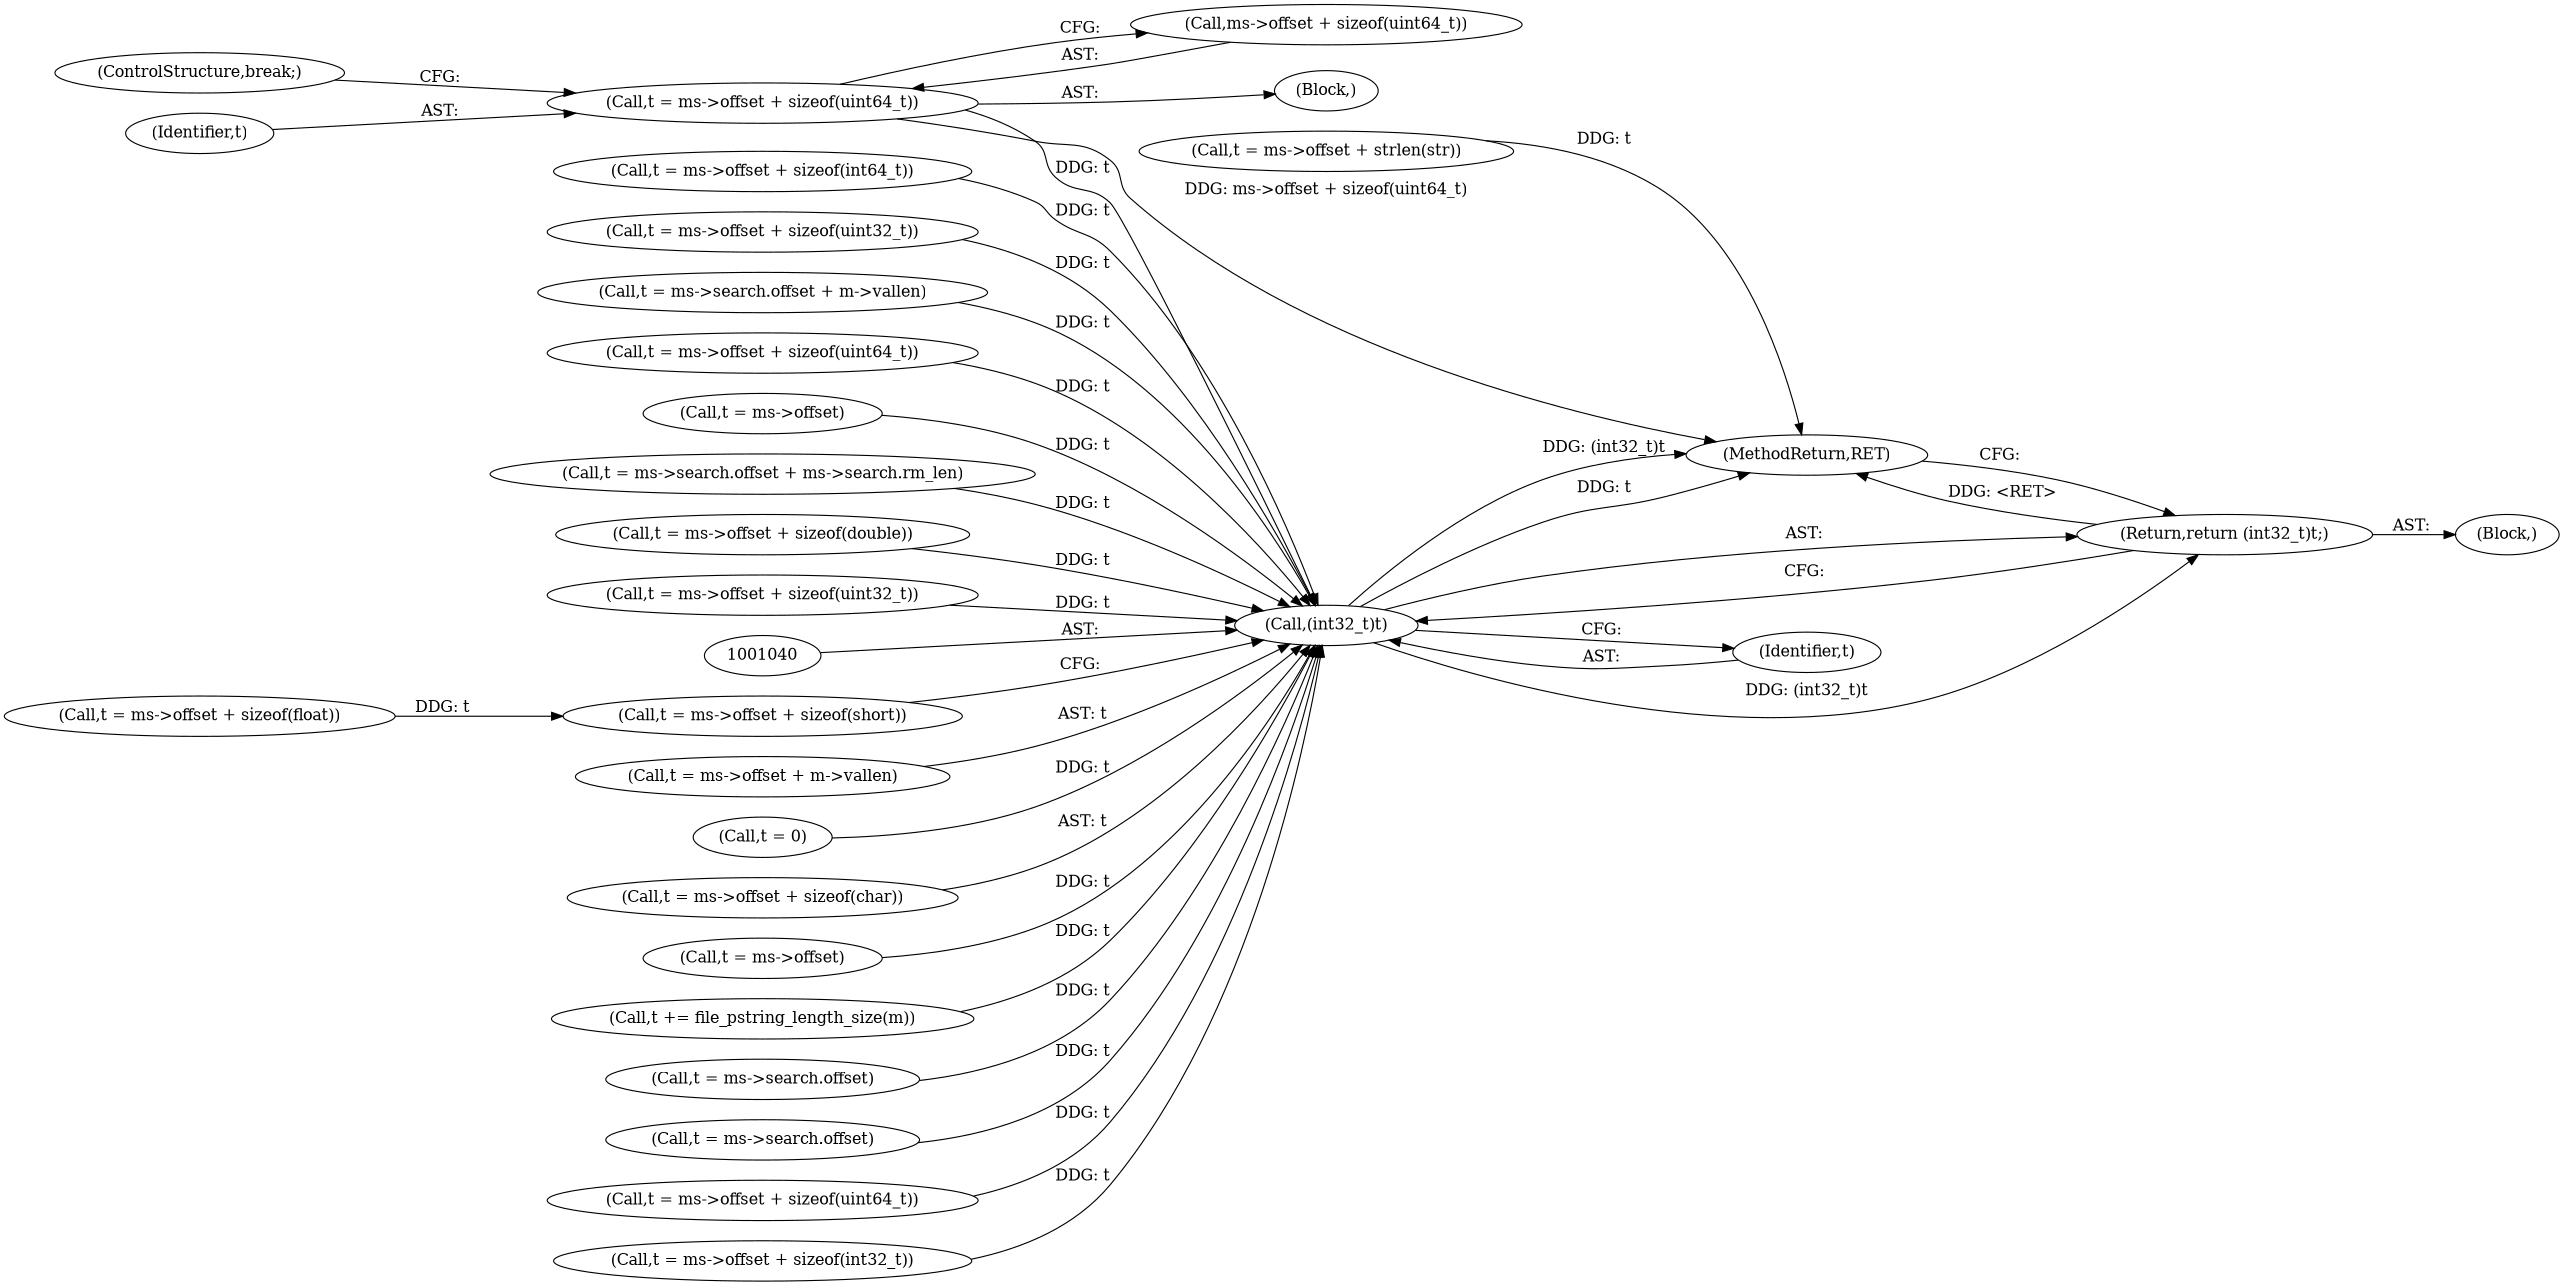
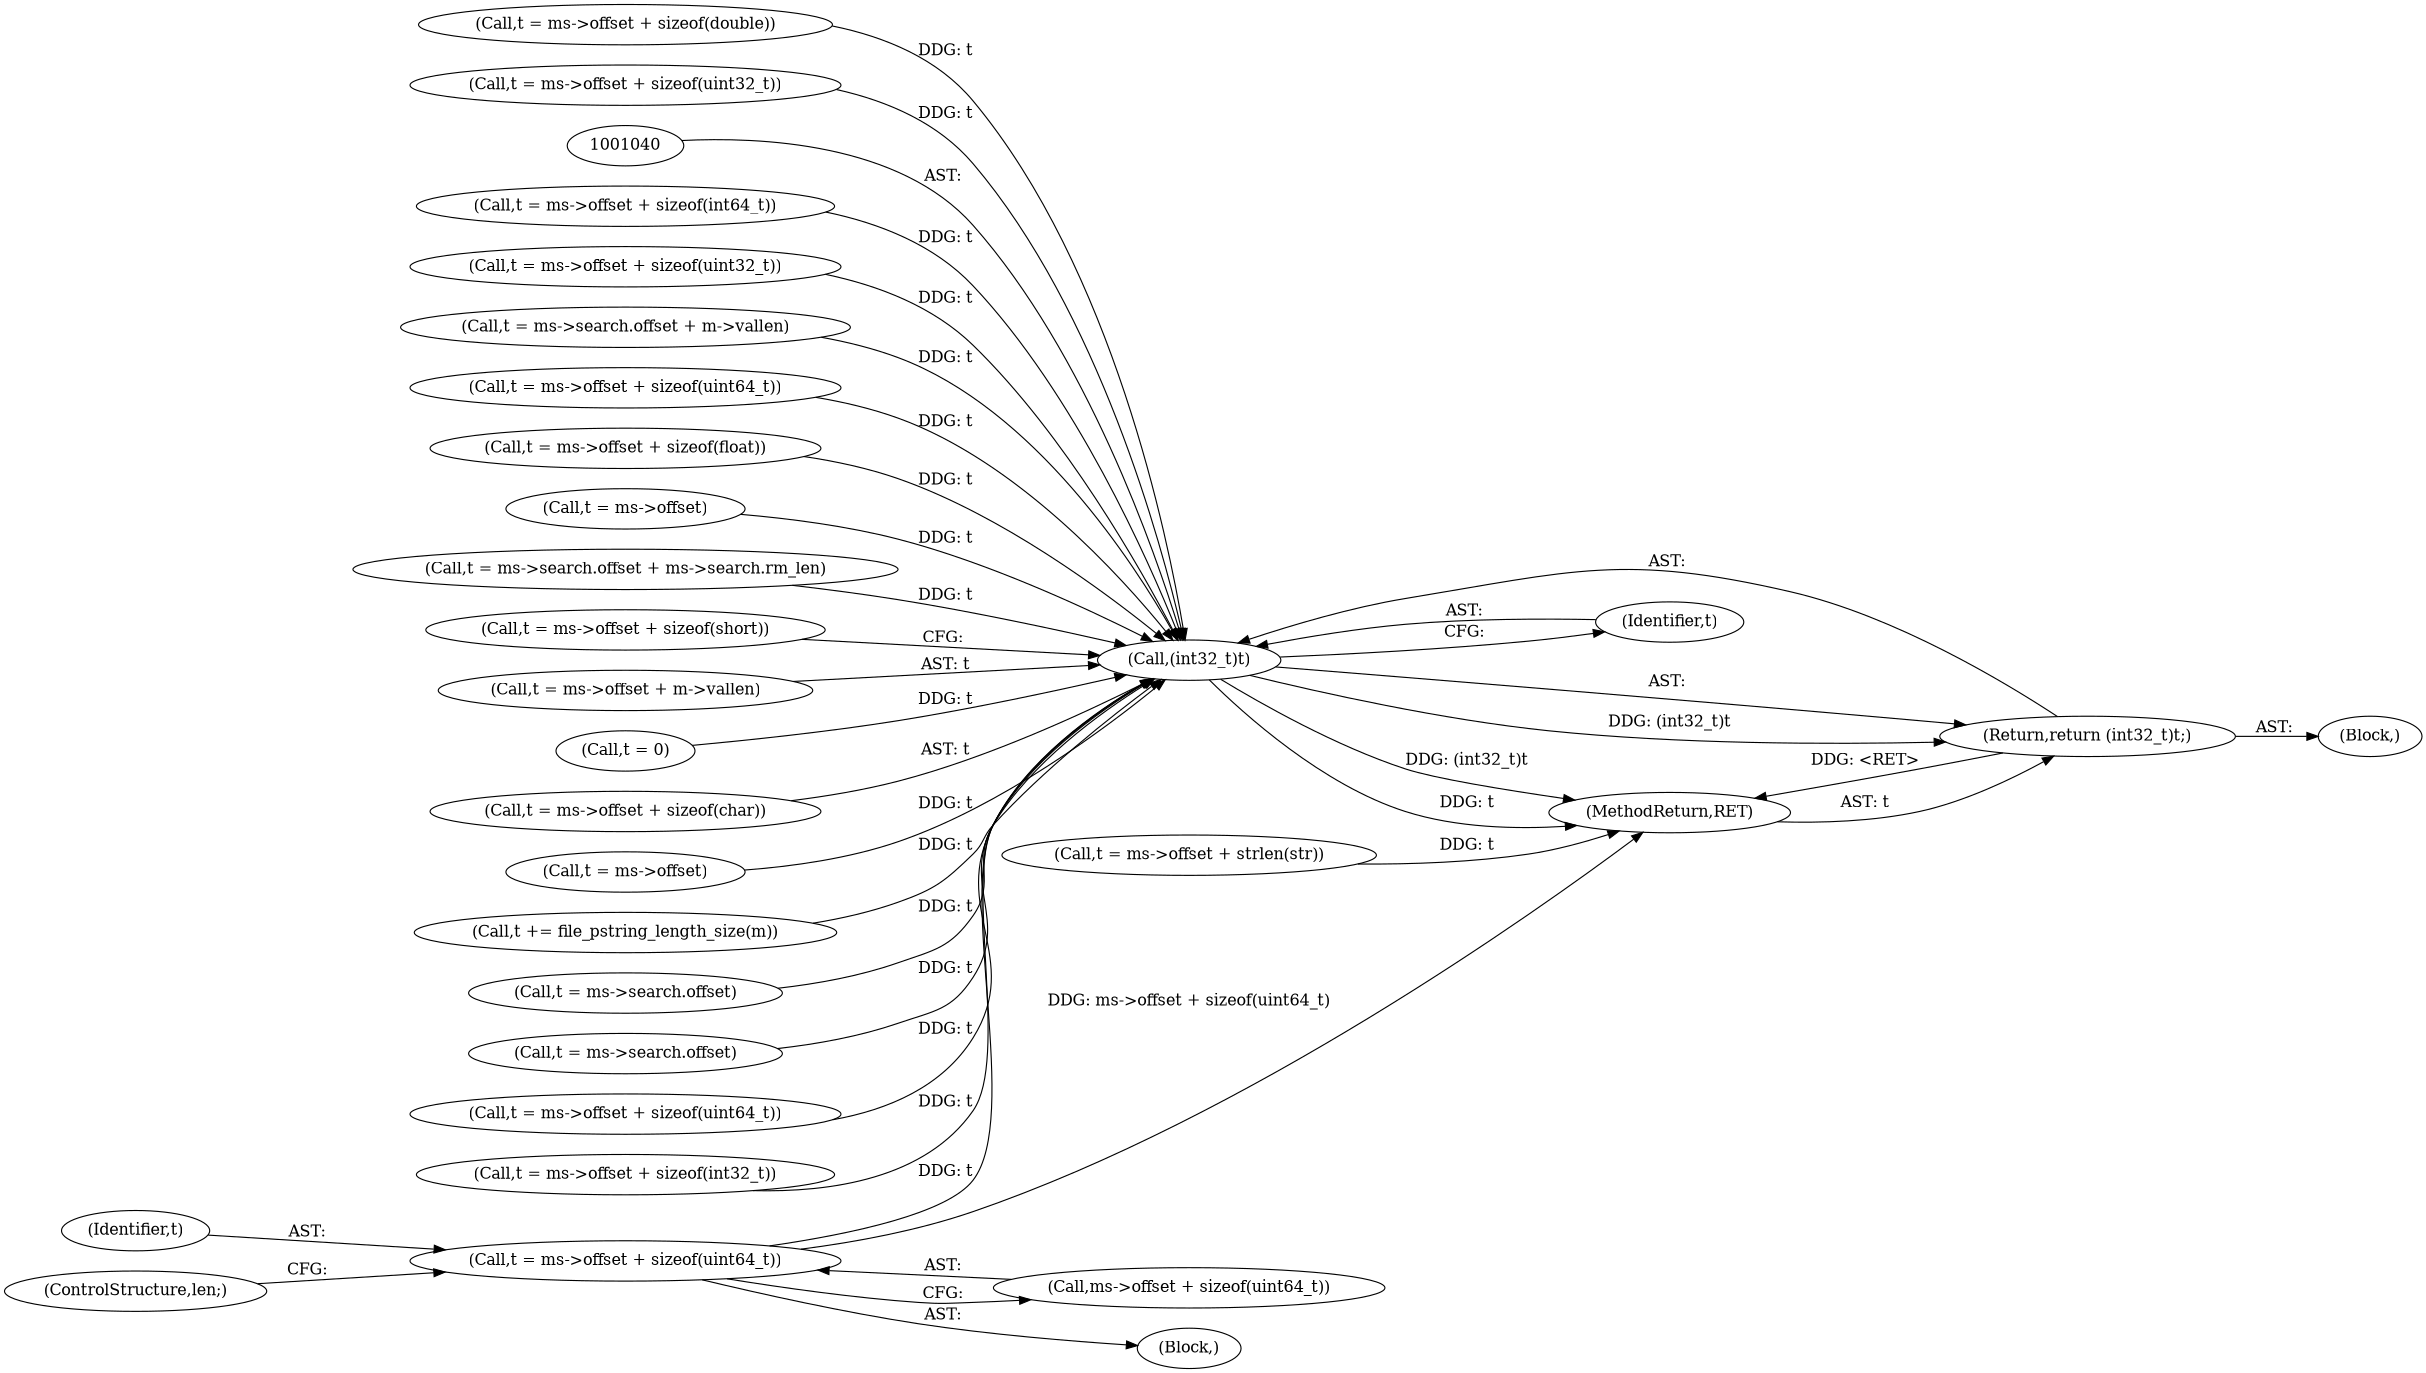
(200, 73) -> (136, 1291)
(2002, 456) -> (1865, 803)
(1807, 572) -> (1670, 562)
(473, 716) -> (991, 521)
